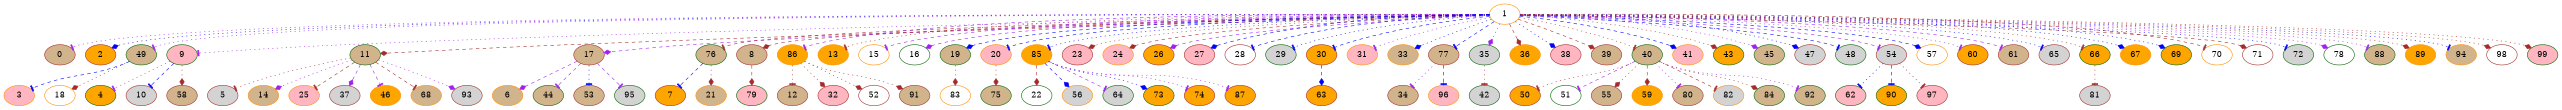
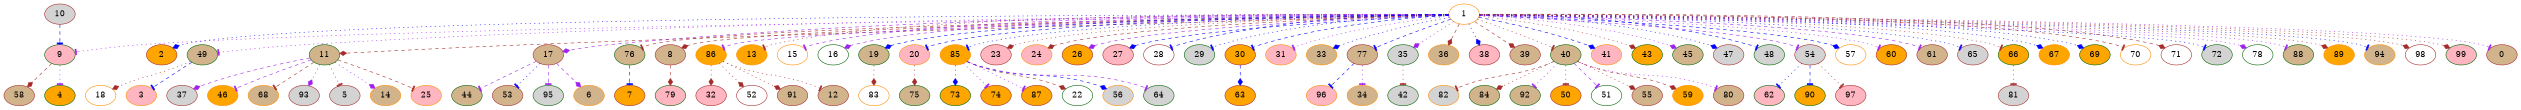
(1525, 55) -> (1444, 55)
(182, 72) -> (42, 73)
(163, 74) -> (60, 33)
(711, 96) -> none
(1403, 96) -> (1362, 96)
